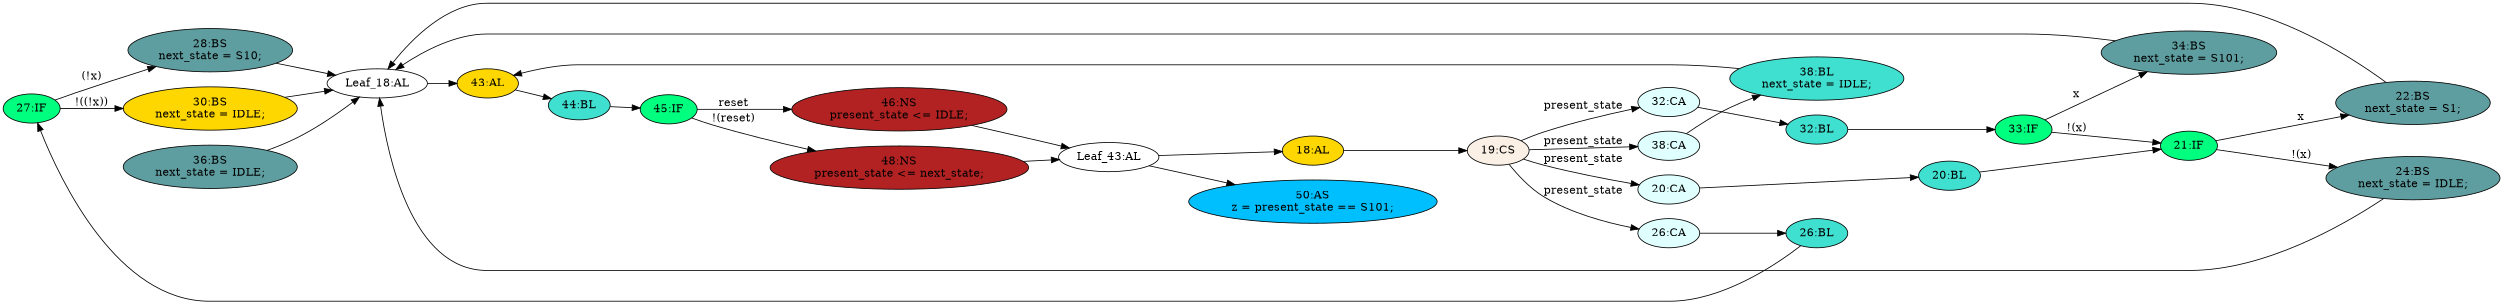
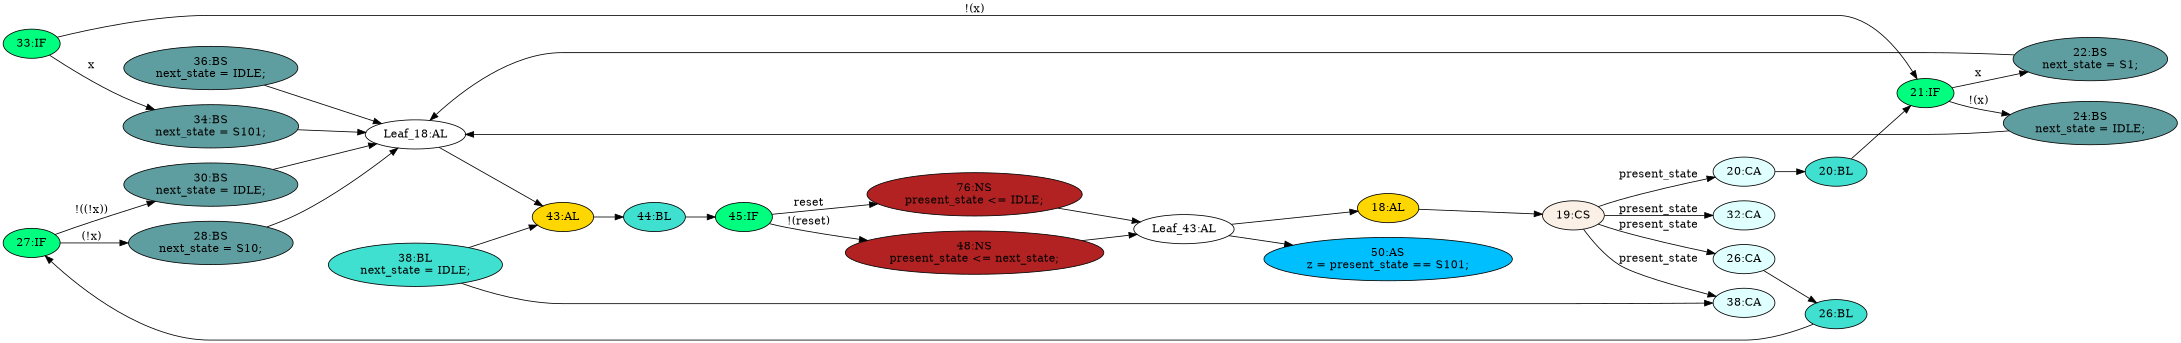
(210, 109) -> (211, 185)
(899, 109) -> (975, 194)
(1713, 116) -> (1082, 304)
(1817, 130) -> none
